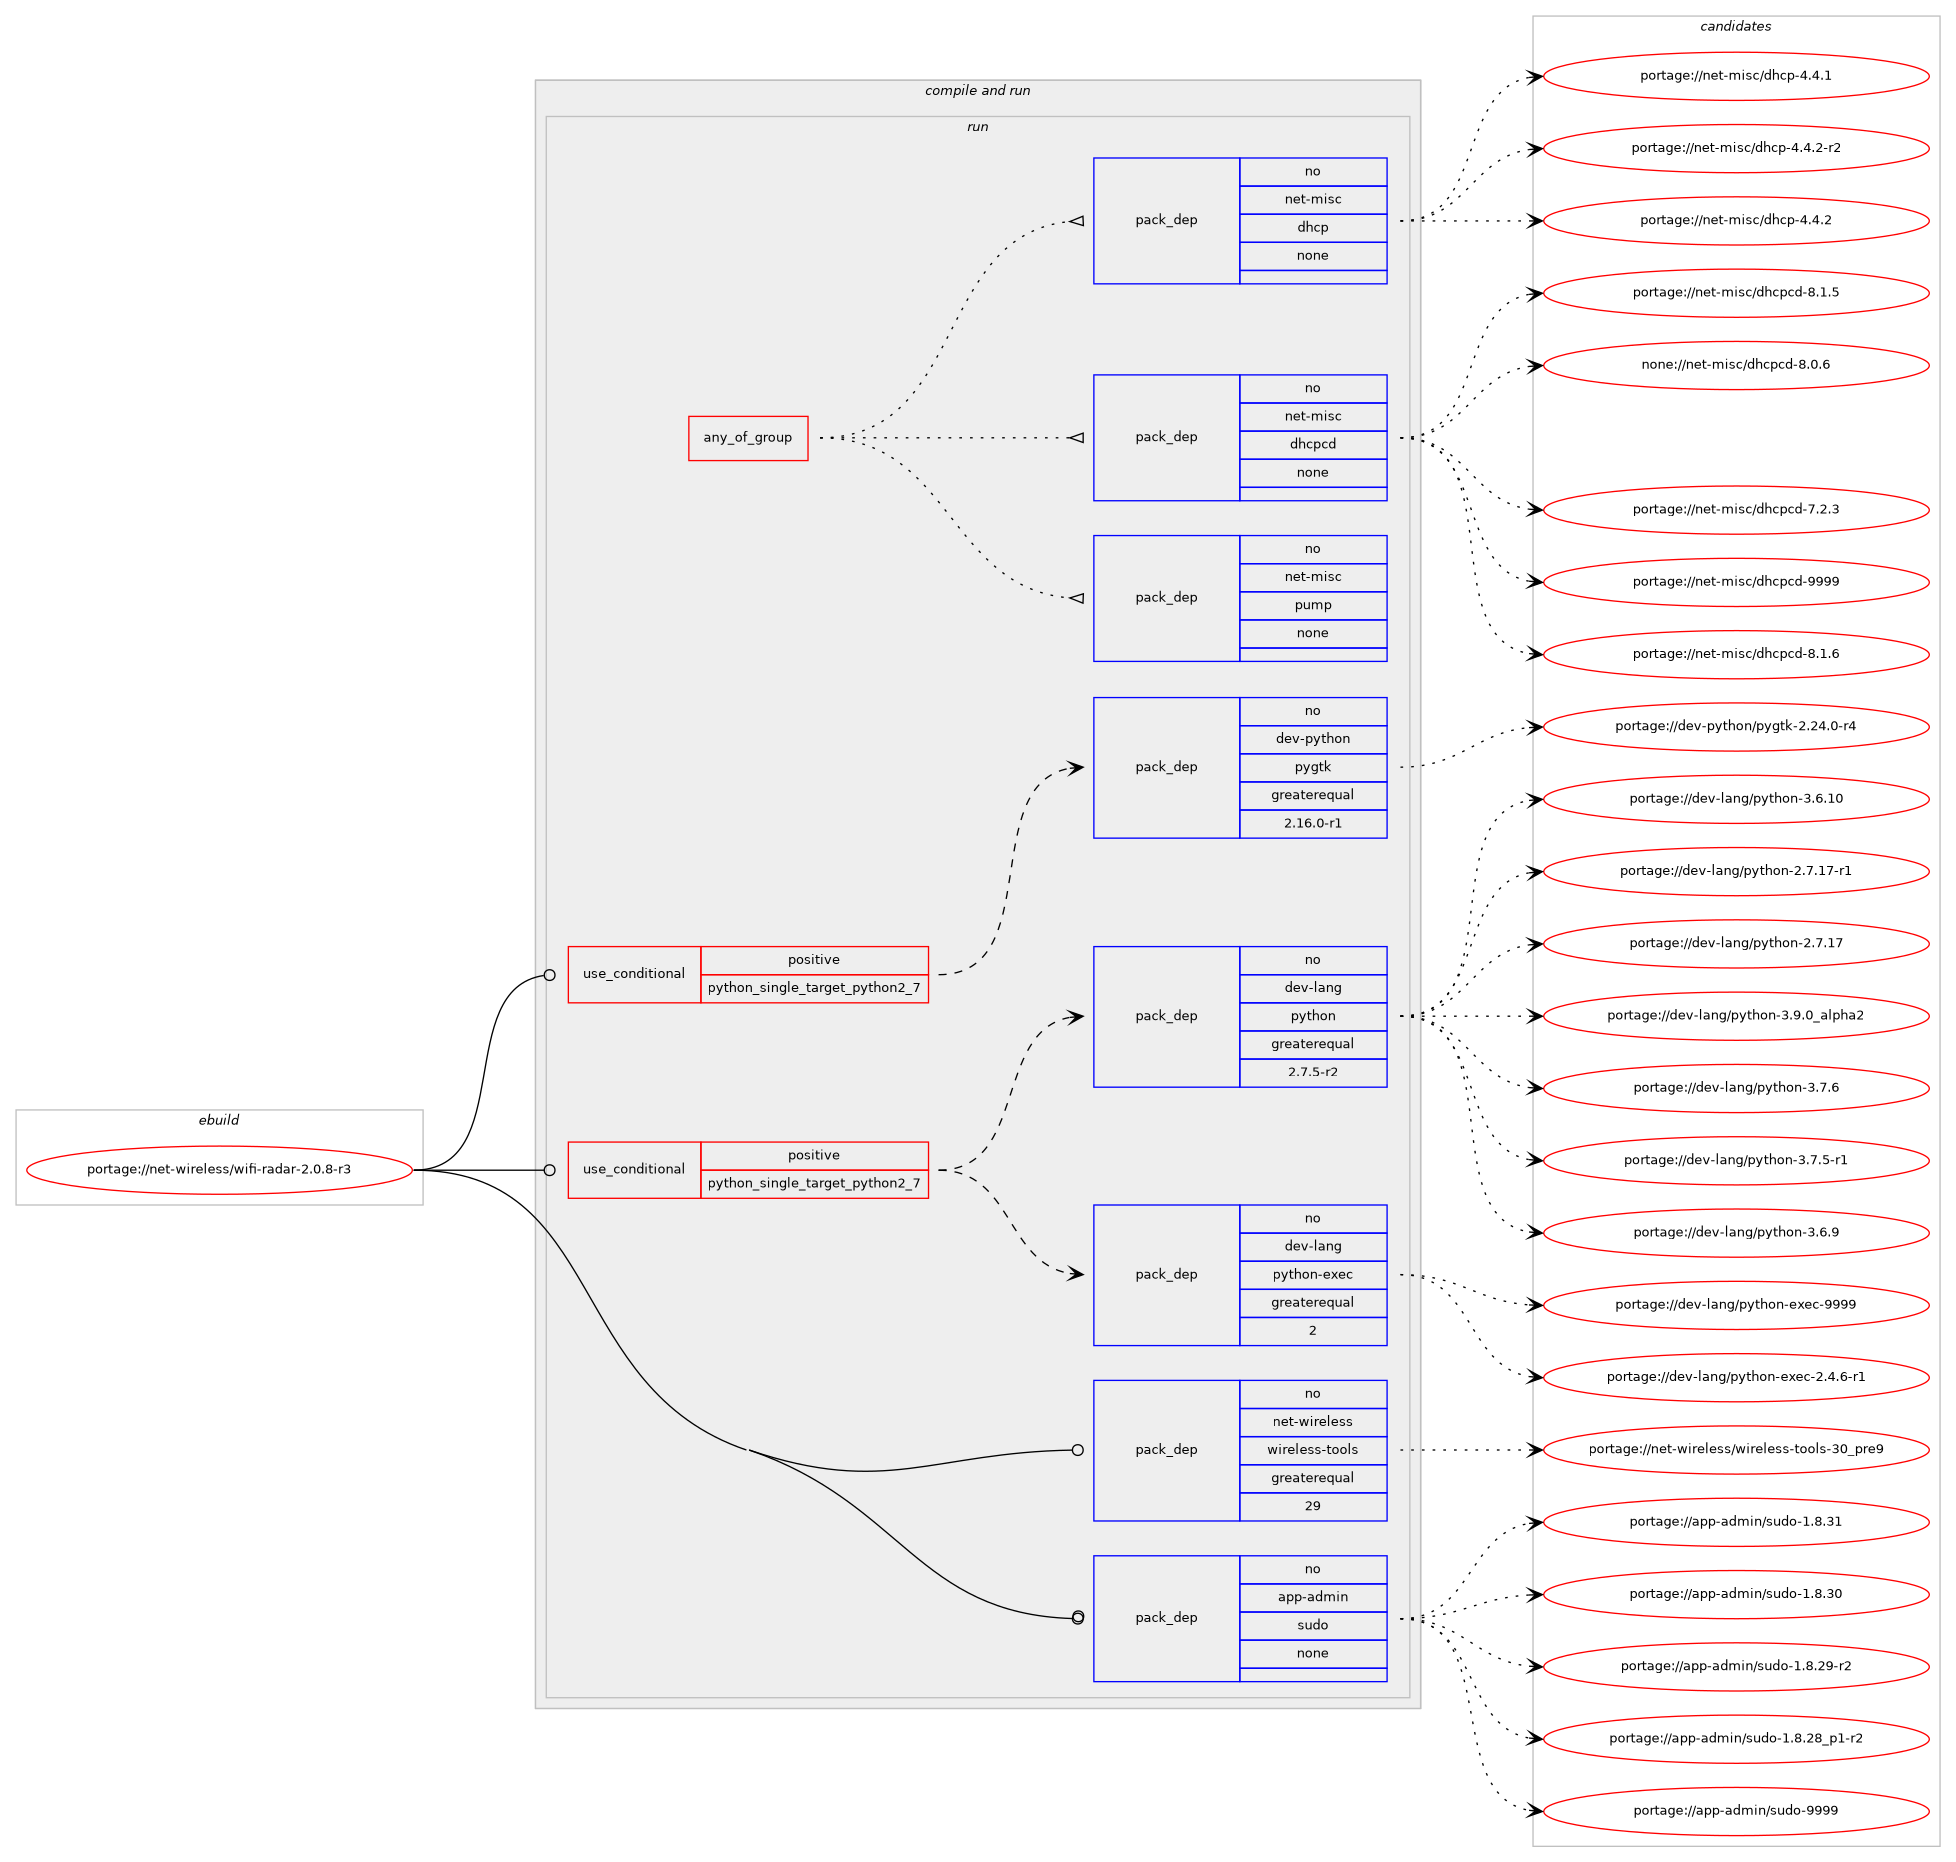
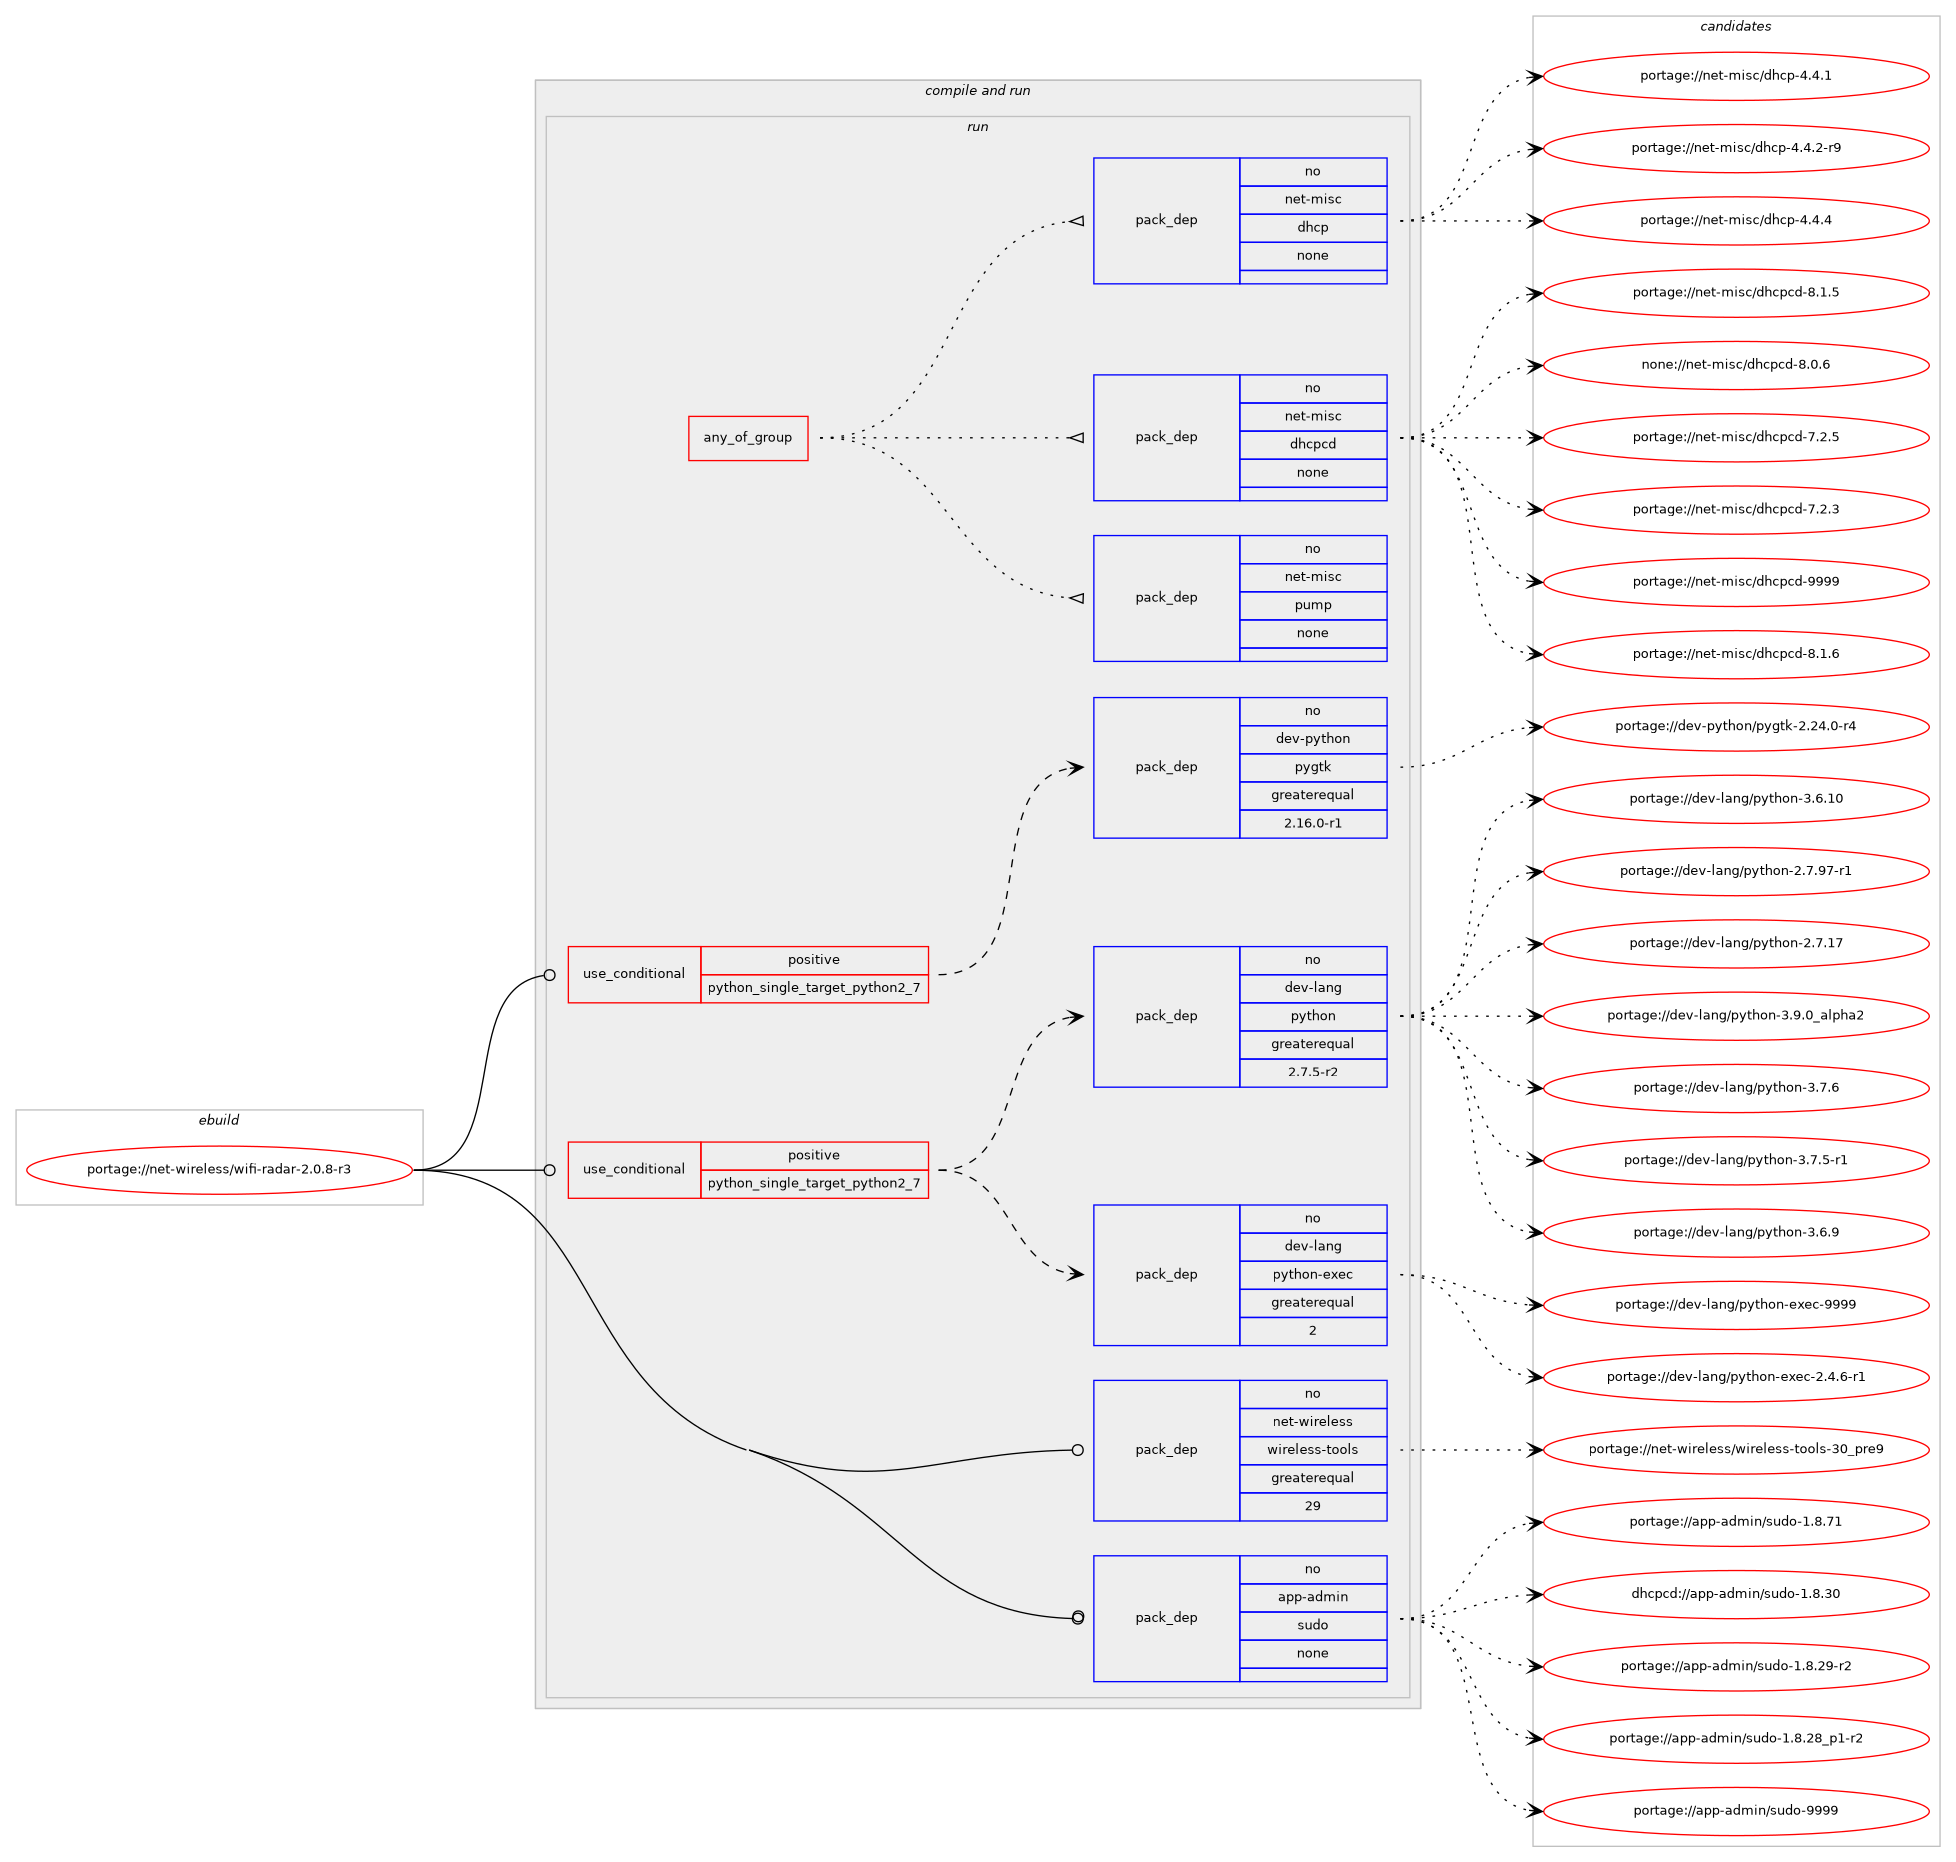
(1737, 149) -> (1737, 149)
(1737, 221) -> (1737, 221)
none -> (1737, 438)
(1737, 872) -> (1737, 872)
(1737, 1522) -> (1737, 1522)
(1737, 1595) -> (1737, 1595)
